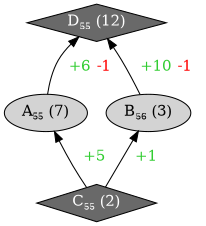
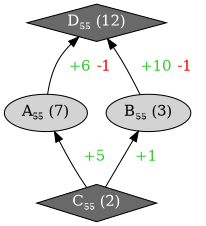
(141, 113) -> (141, 113)
